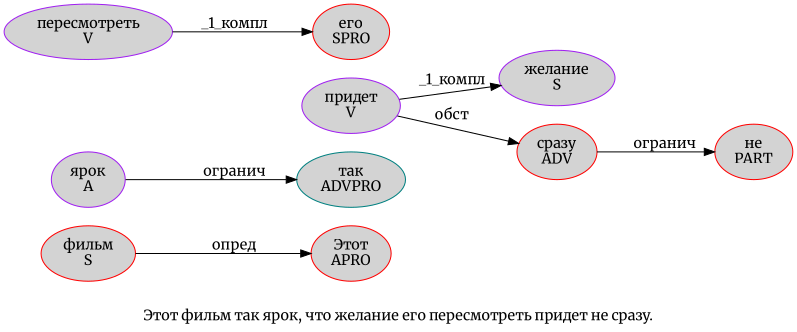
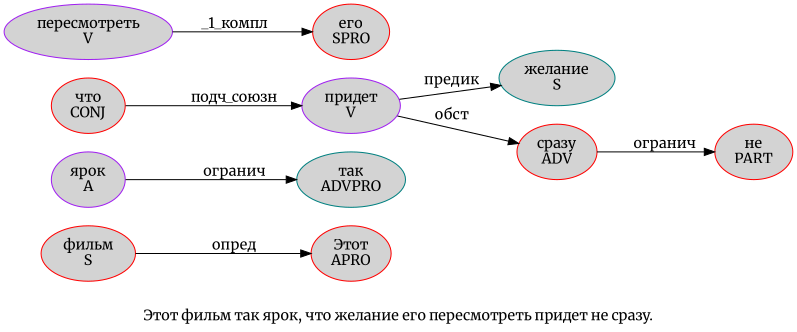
(557, 78) -> (557, 78)
(452, 81) -> (452, 81)
none -> (88, 106)
